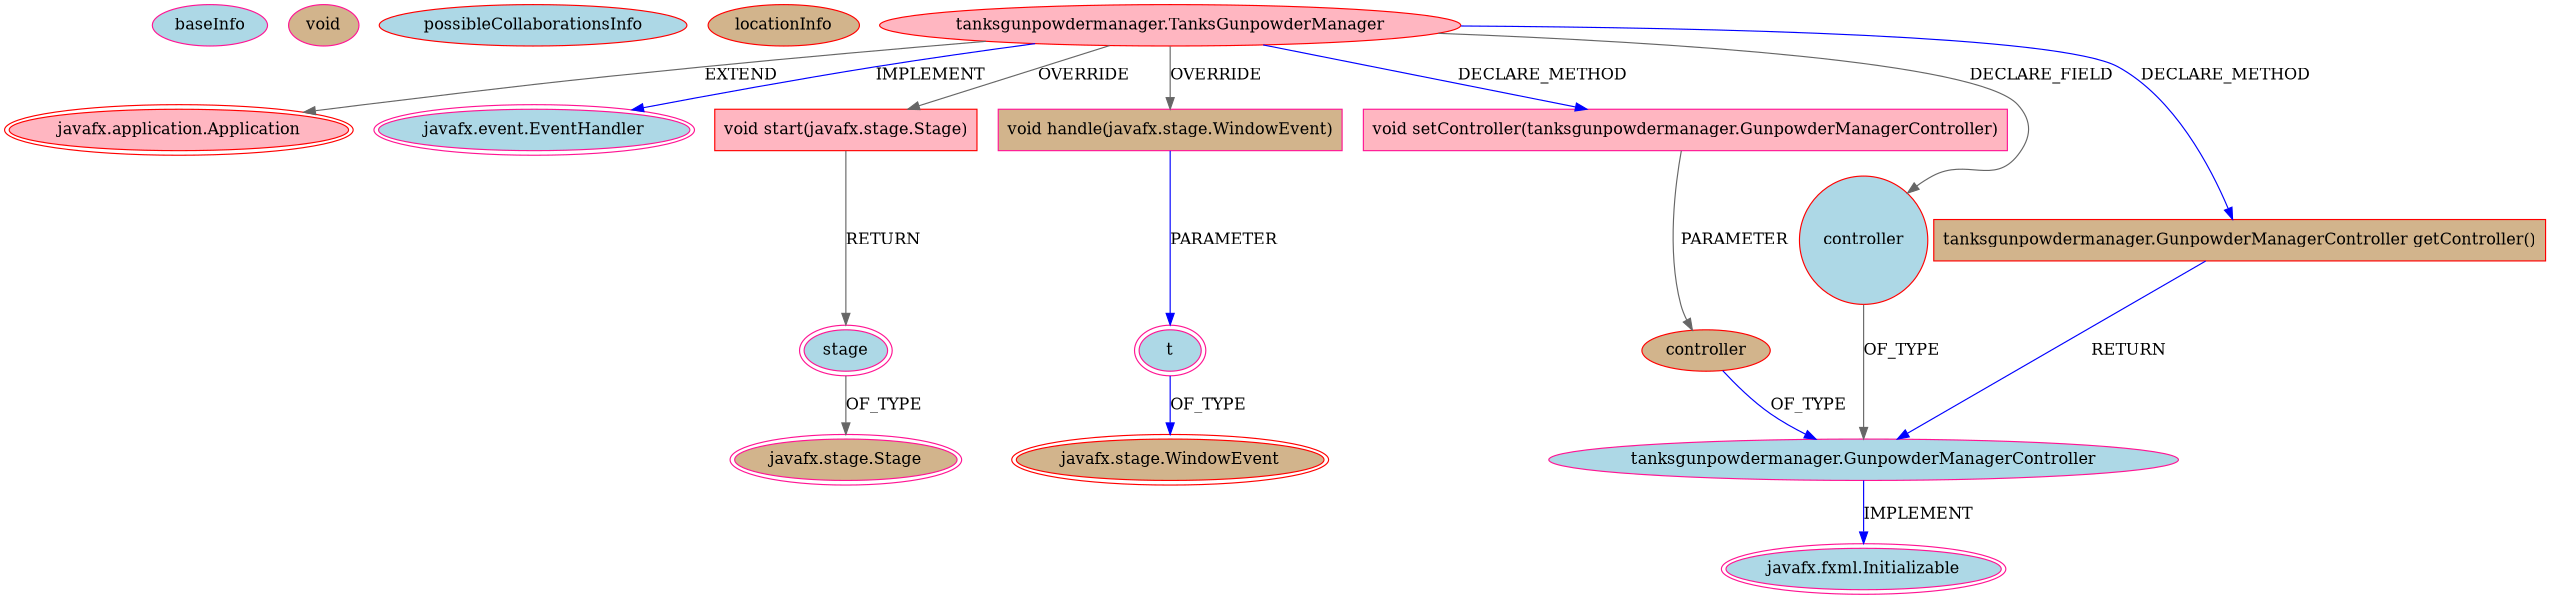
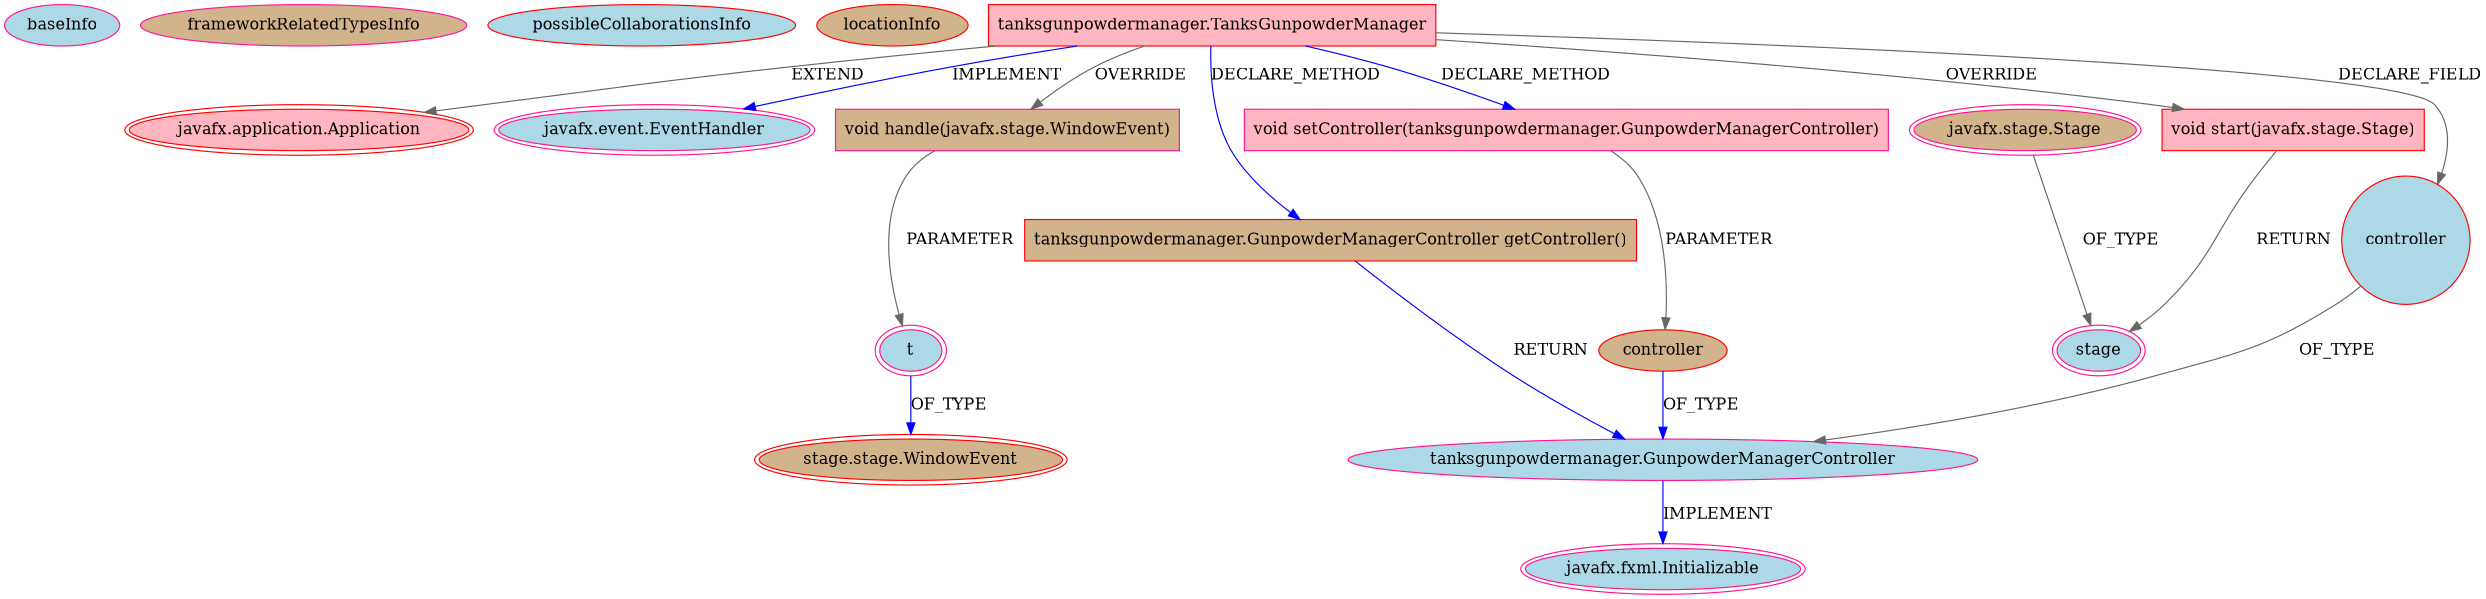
(324, 25) -> (304, 25)
(1170, 25) -> (1212, 25)
(1170, 232) -> (890, 225)
(846, 399) -> (2060, 235)
(1170, 460) -> (911, 460)
